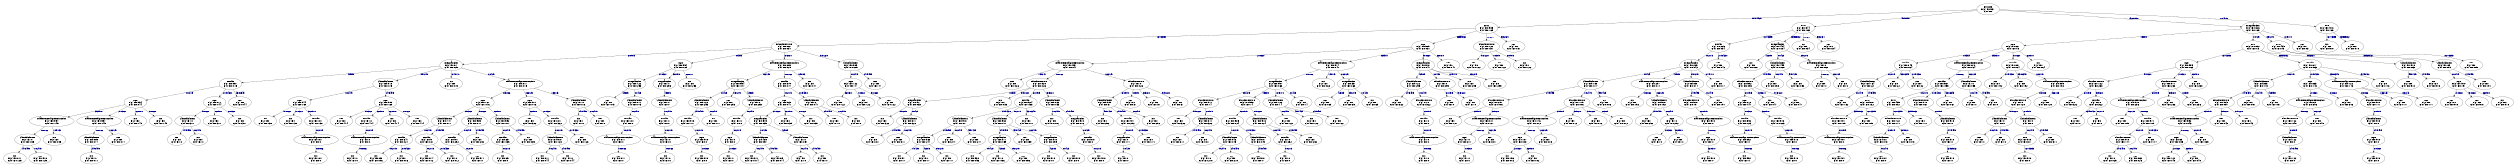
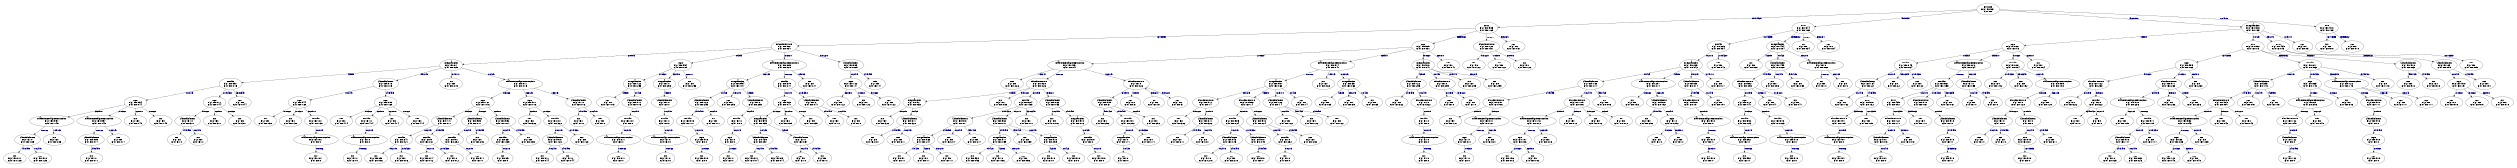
(1142, 94) -> (1150, 92)
(2123, 140) -> (2123, 140)
